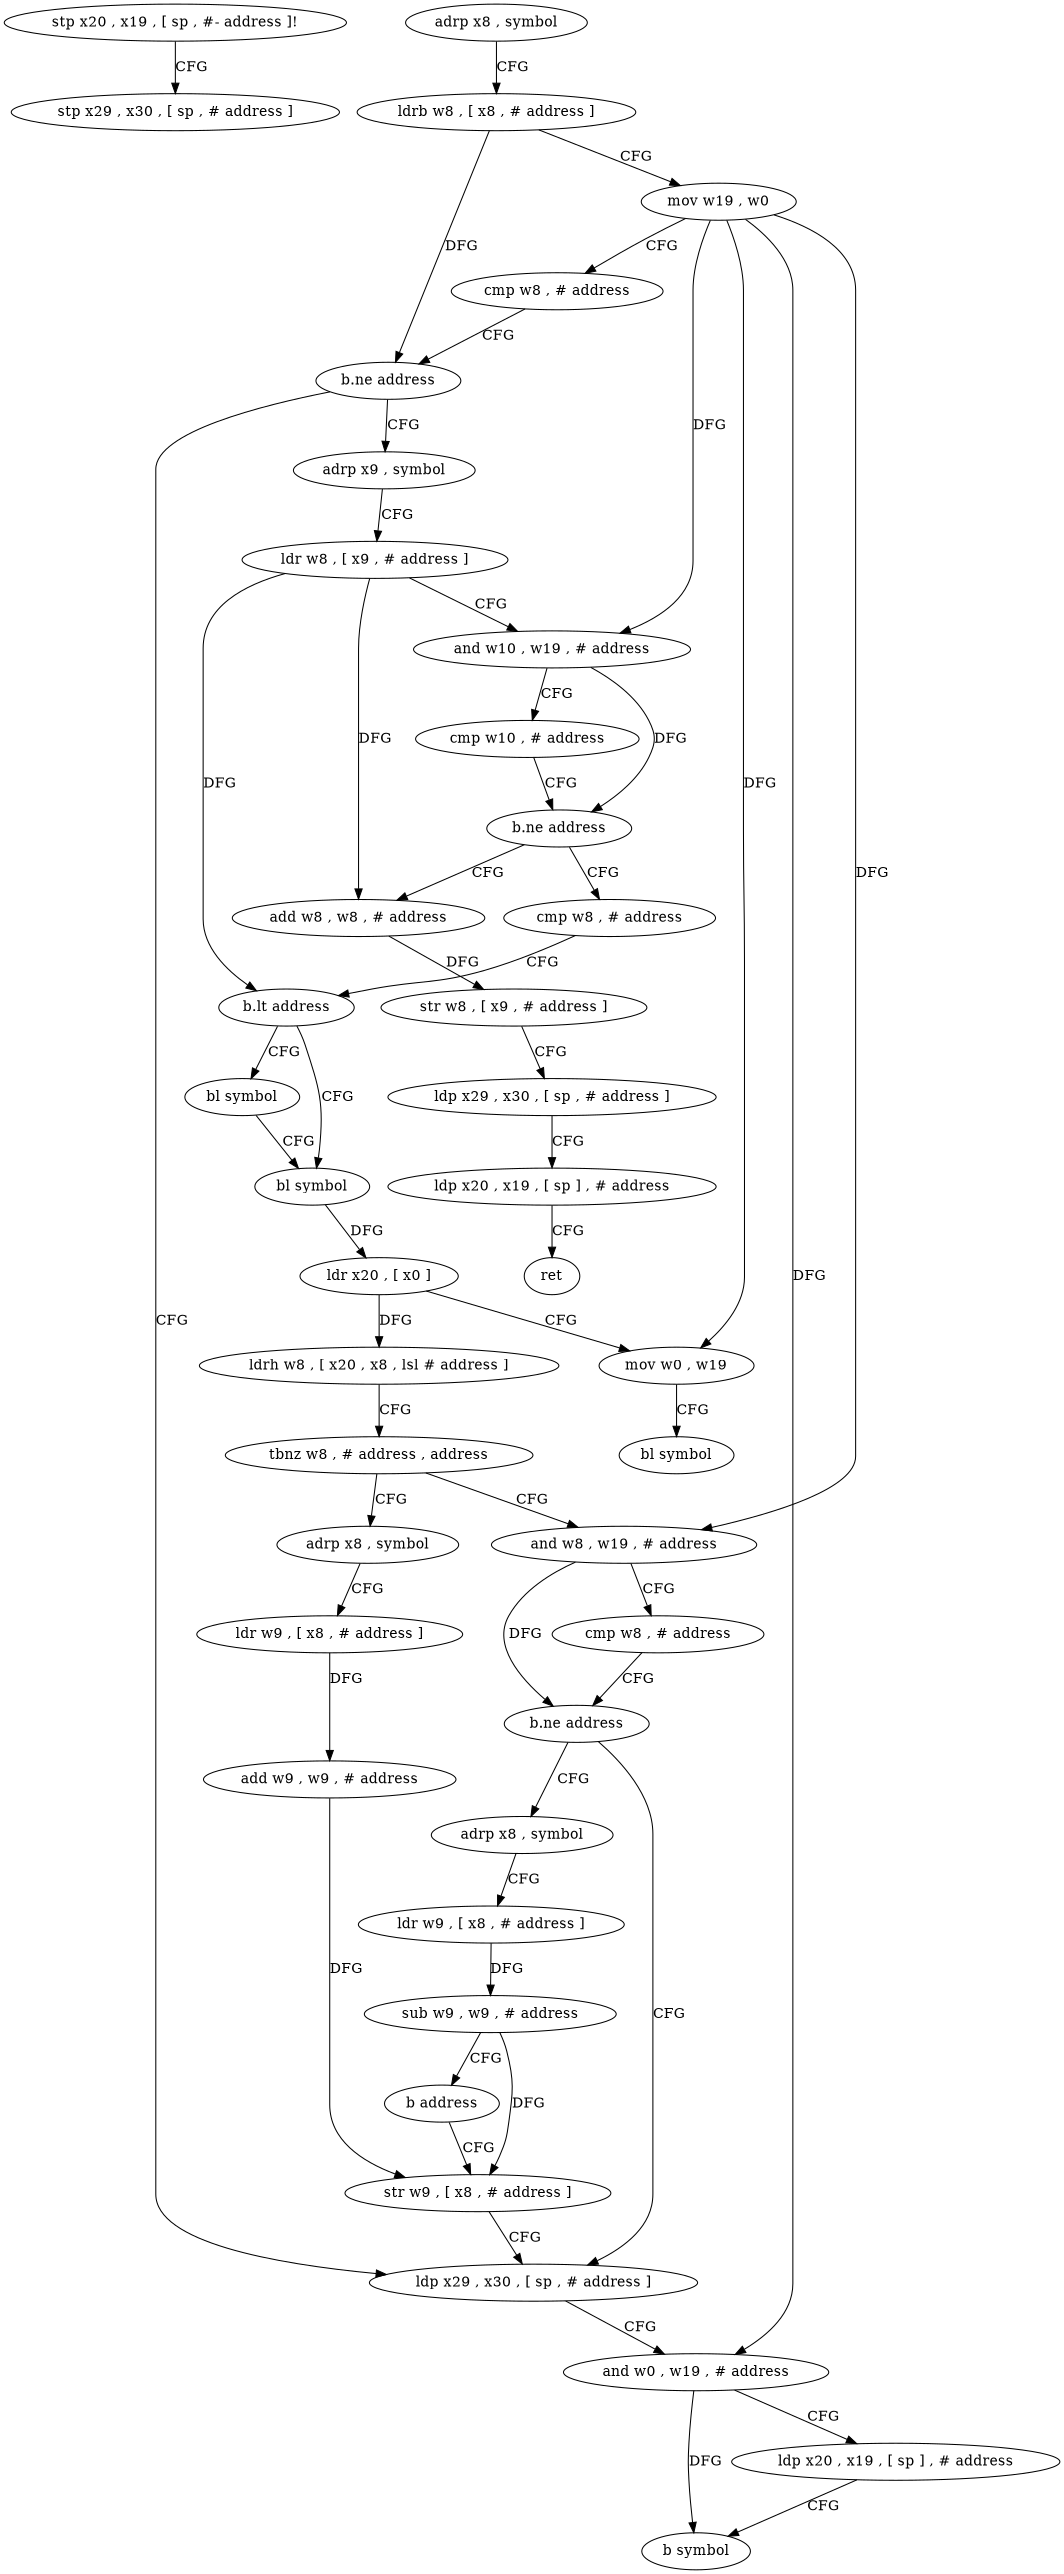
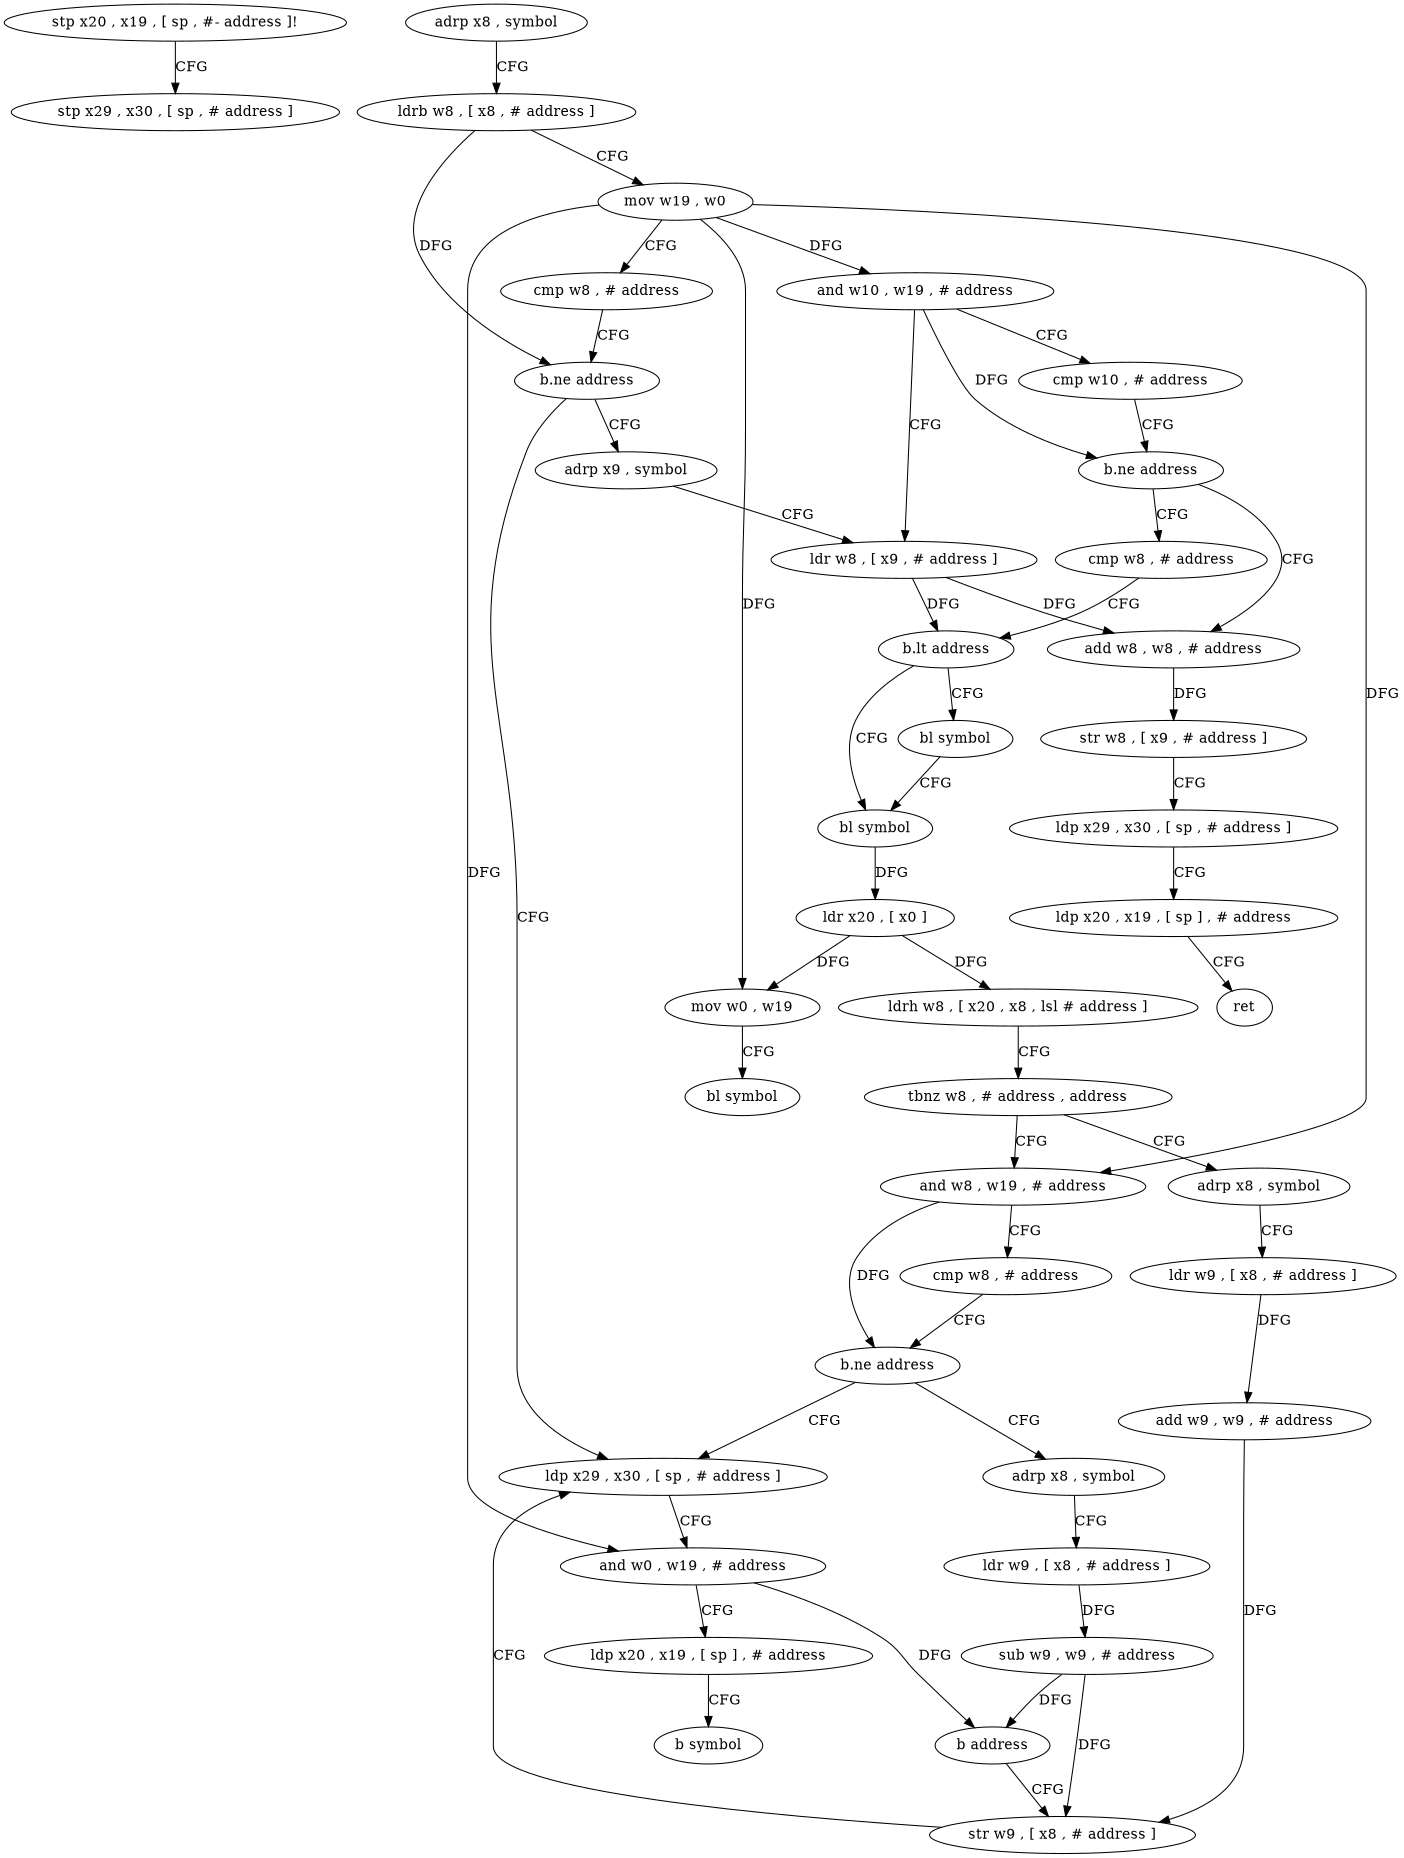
(459, 602) -> (910, 420)
(561, 1321) -> (834, 963)
(486, 2059) -> (1056, 1701)
(688, 2456) -> (873, 1632)
